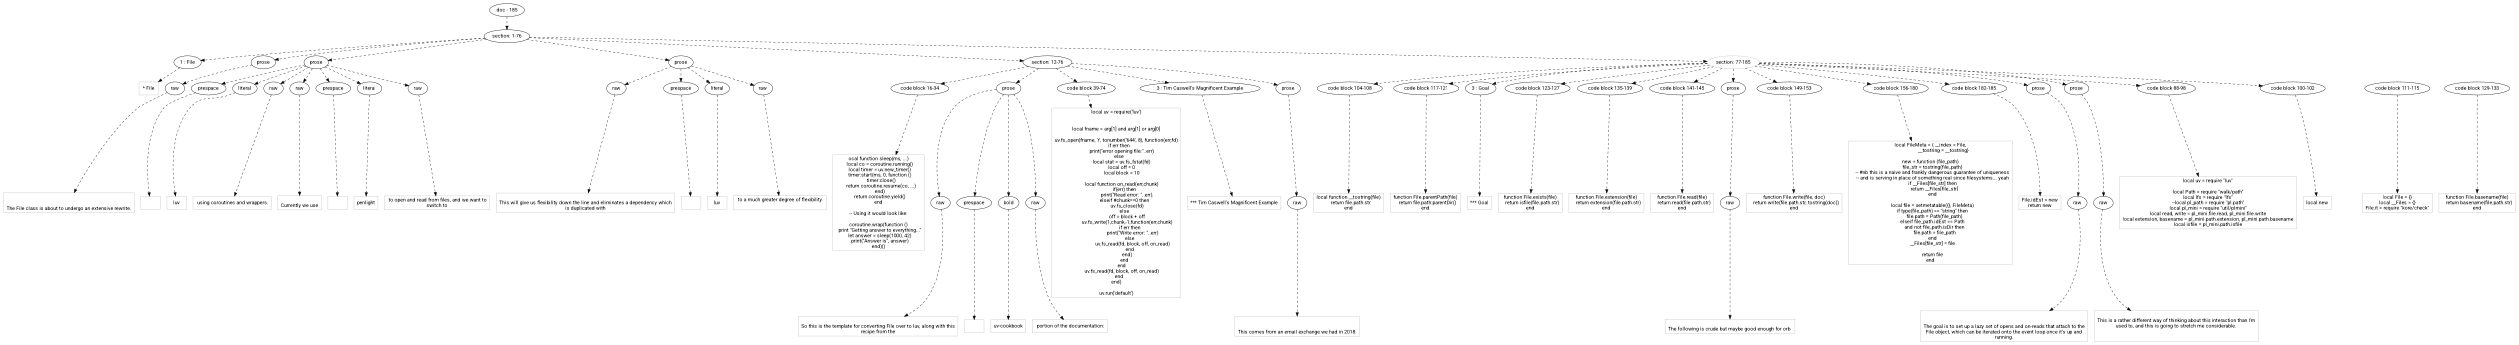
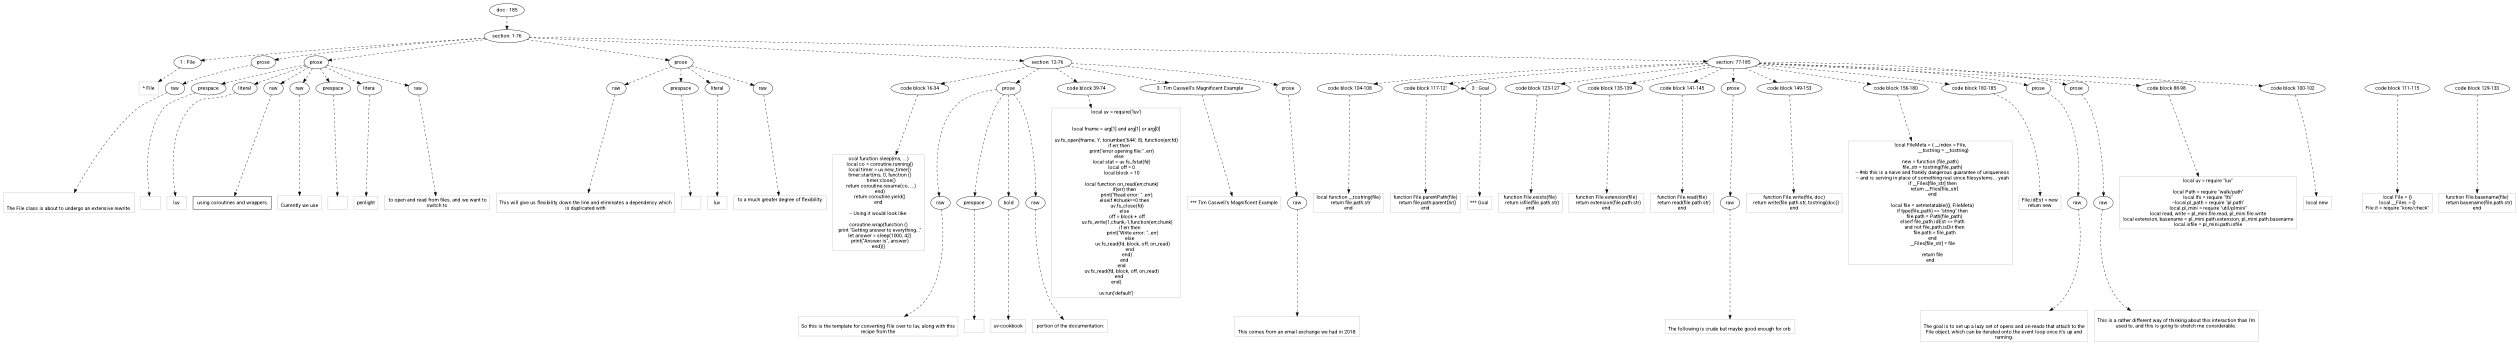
(1733, 62) -> (1733, 62)
(1601, 69) -> (1460, 88)
(232, 203) -> (232, 203)
